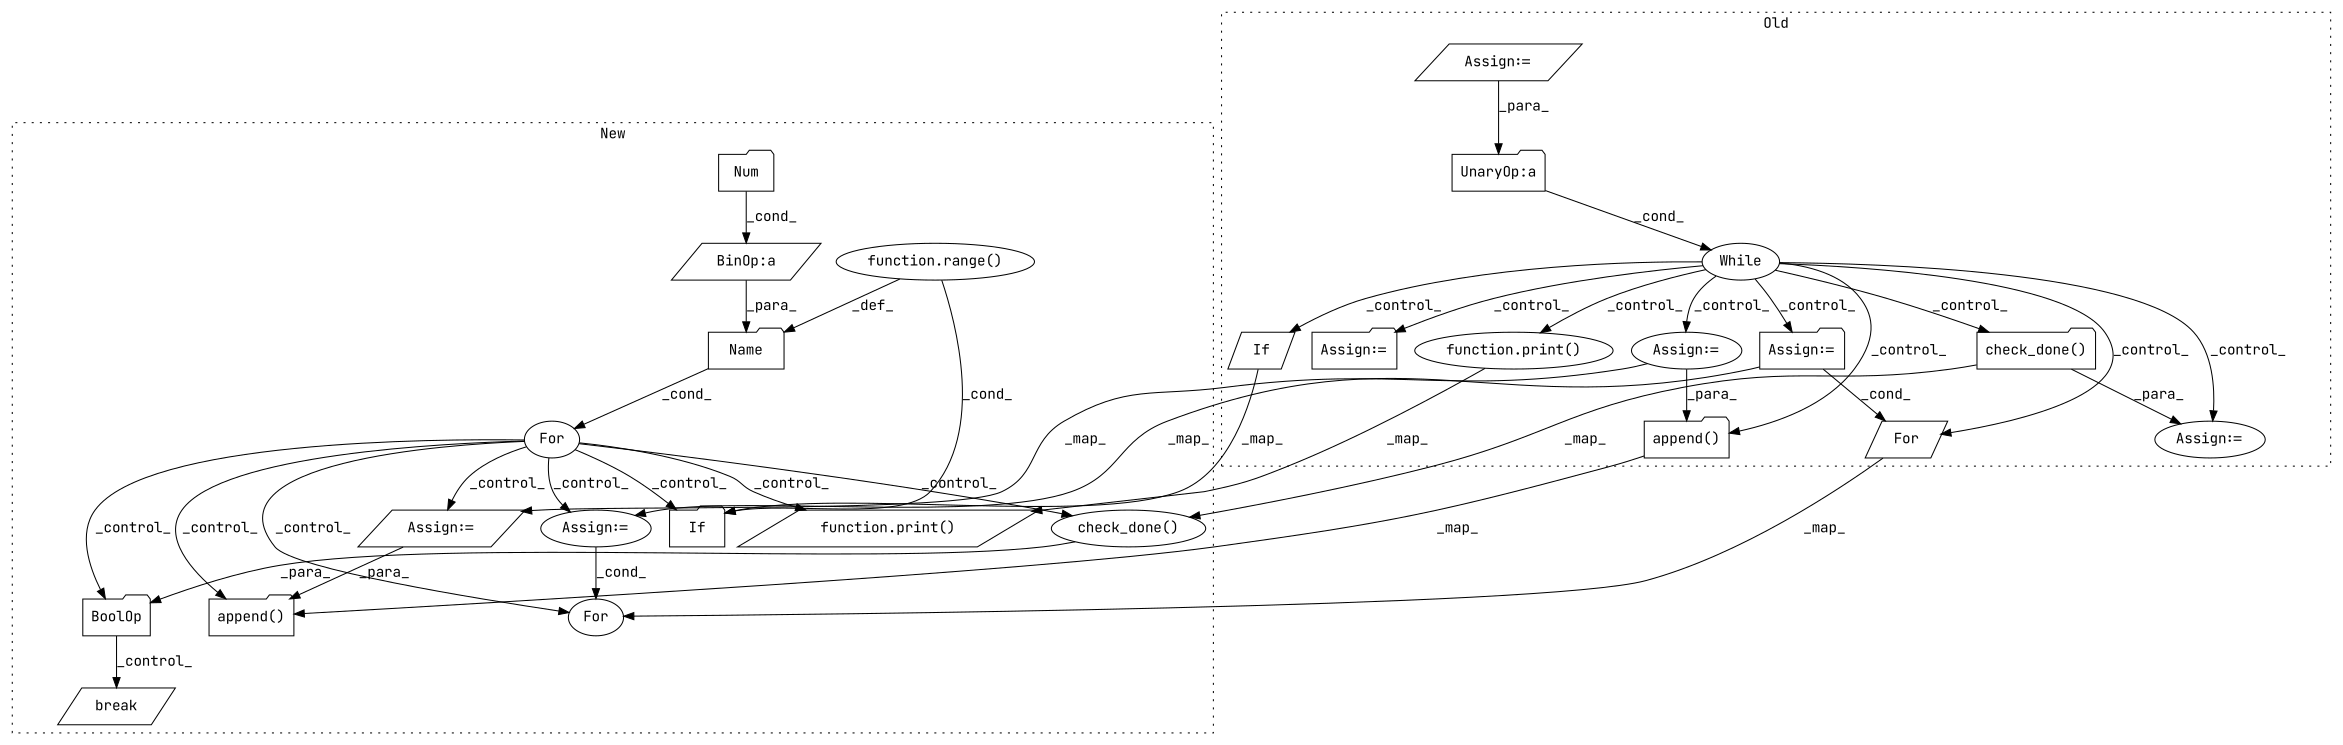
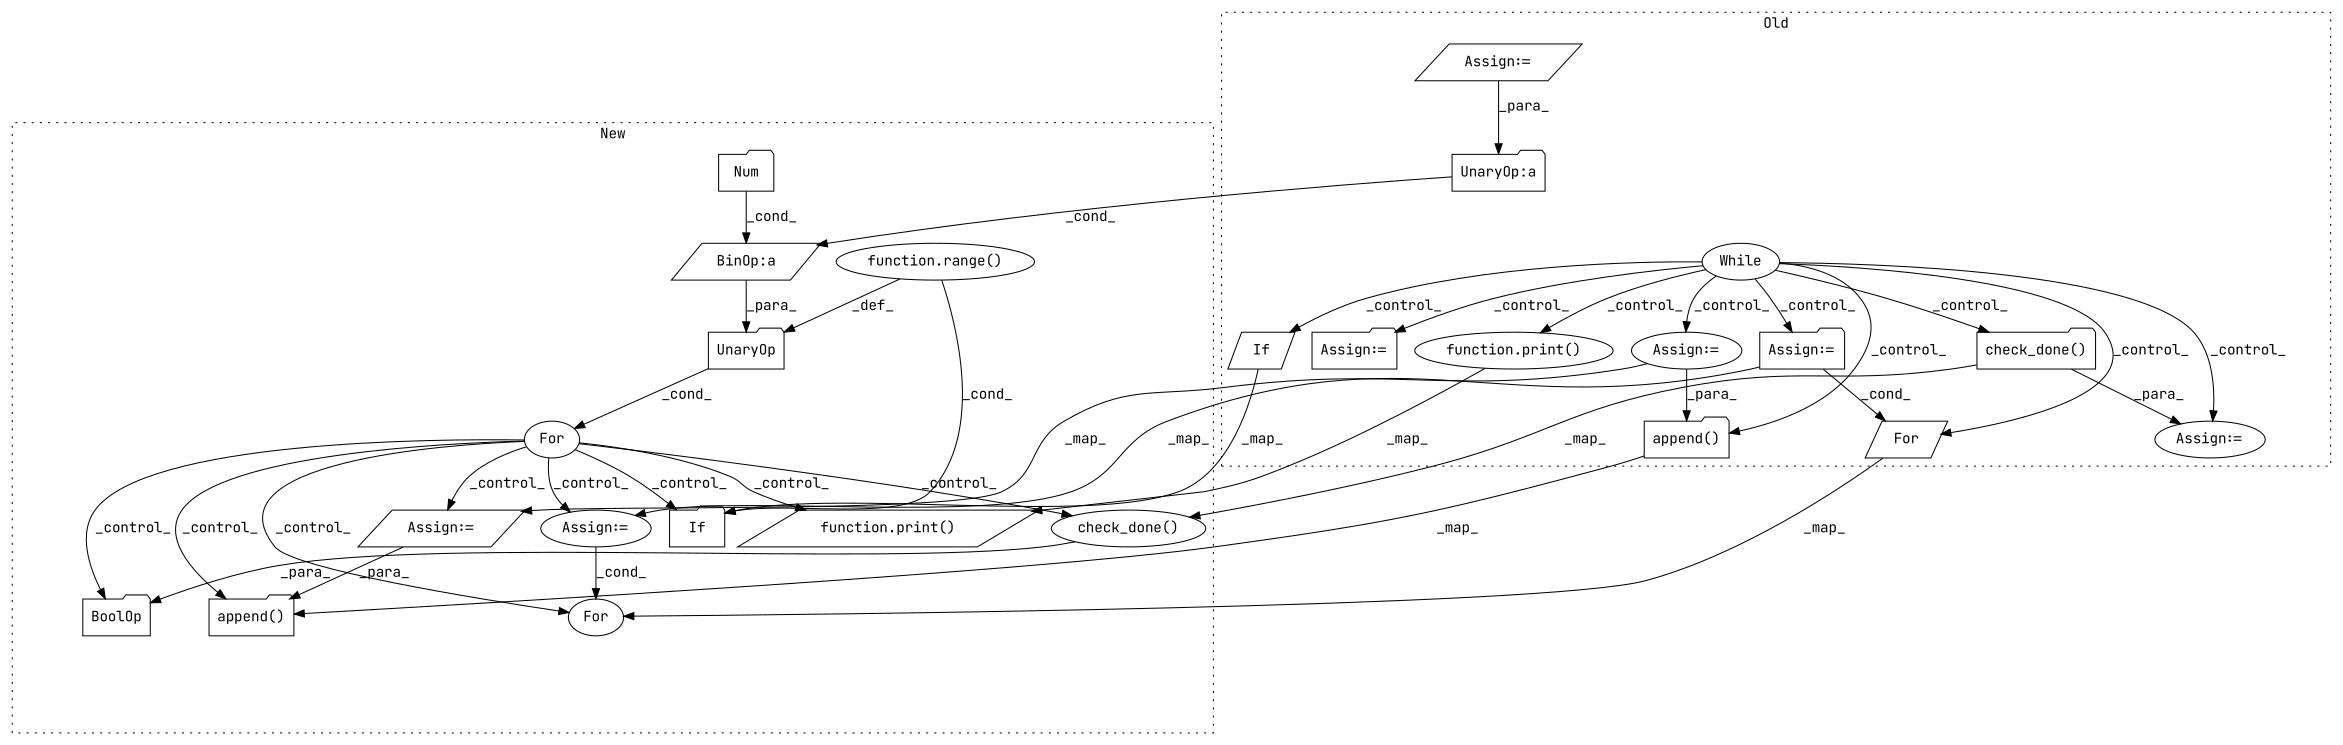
(1623, 219) -> (1139, 204)
(746, 351) -> (746, 351)
(117, 706) -> none
